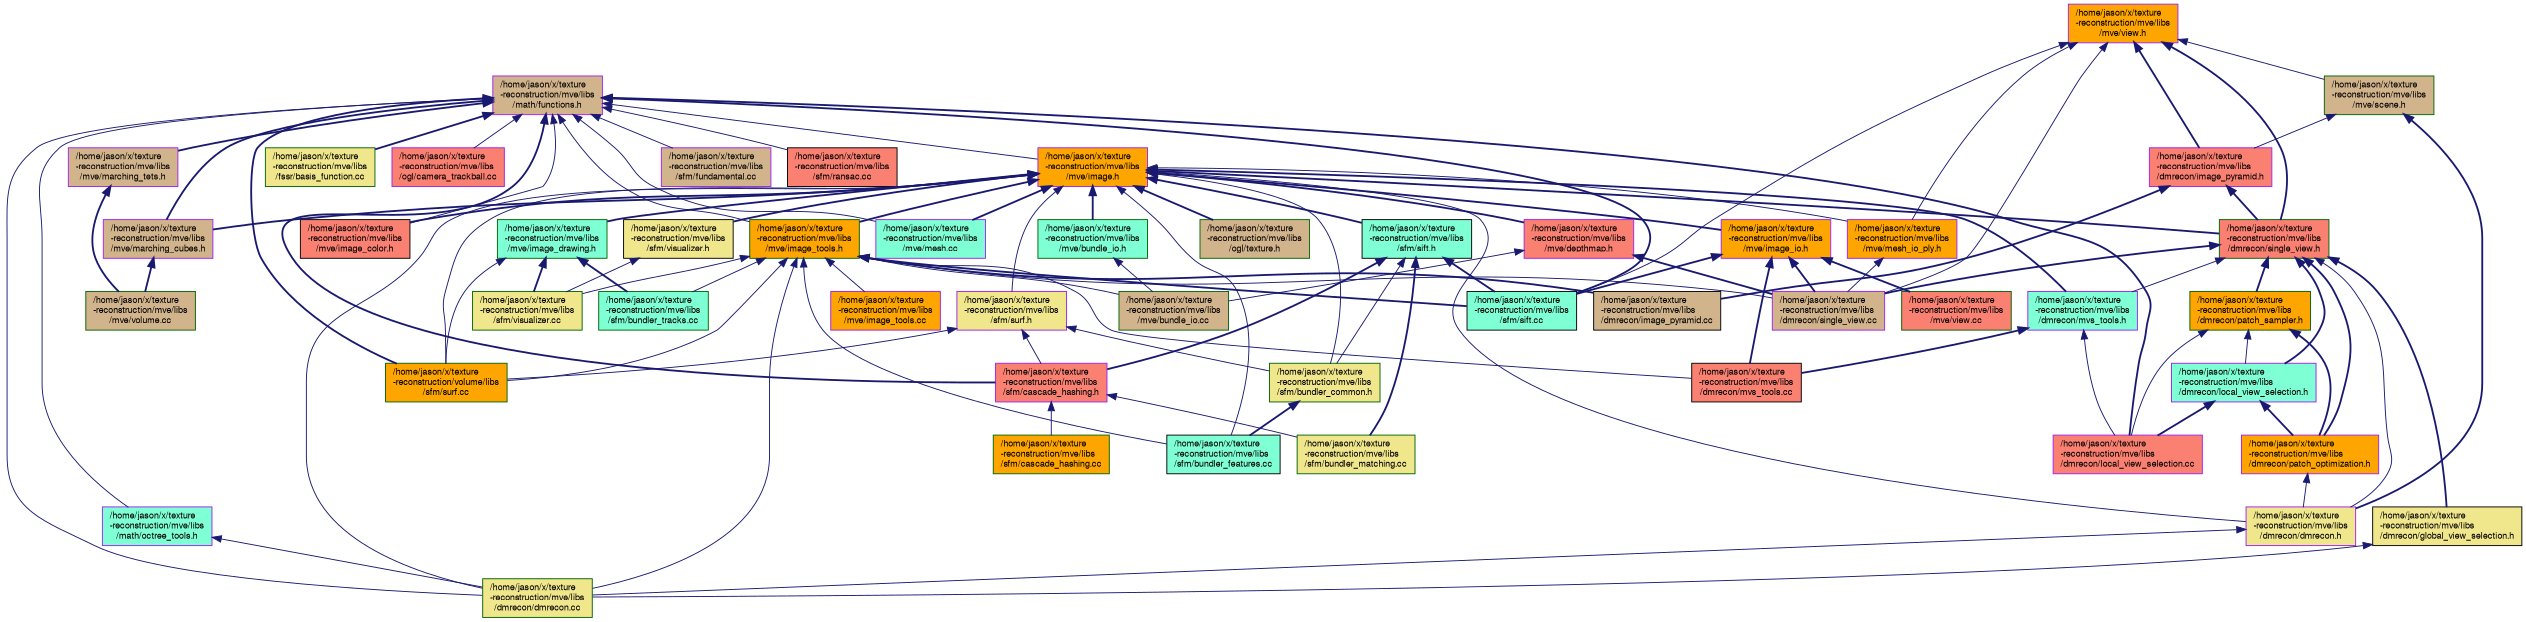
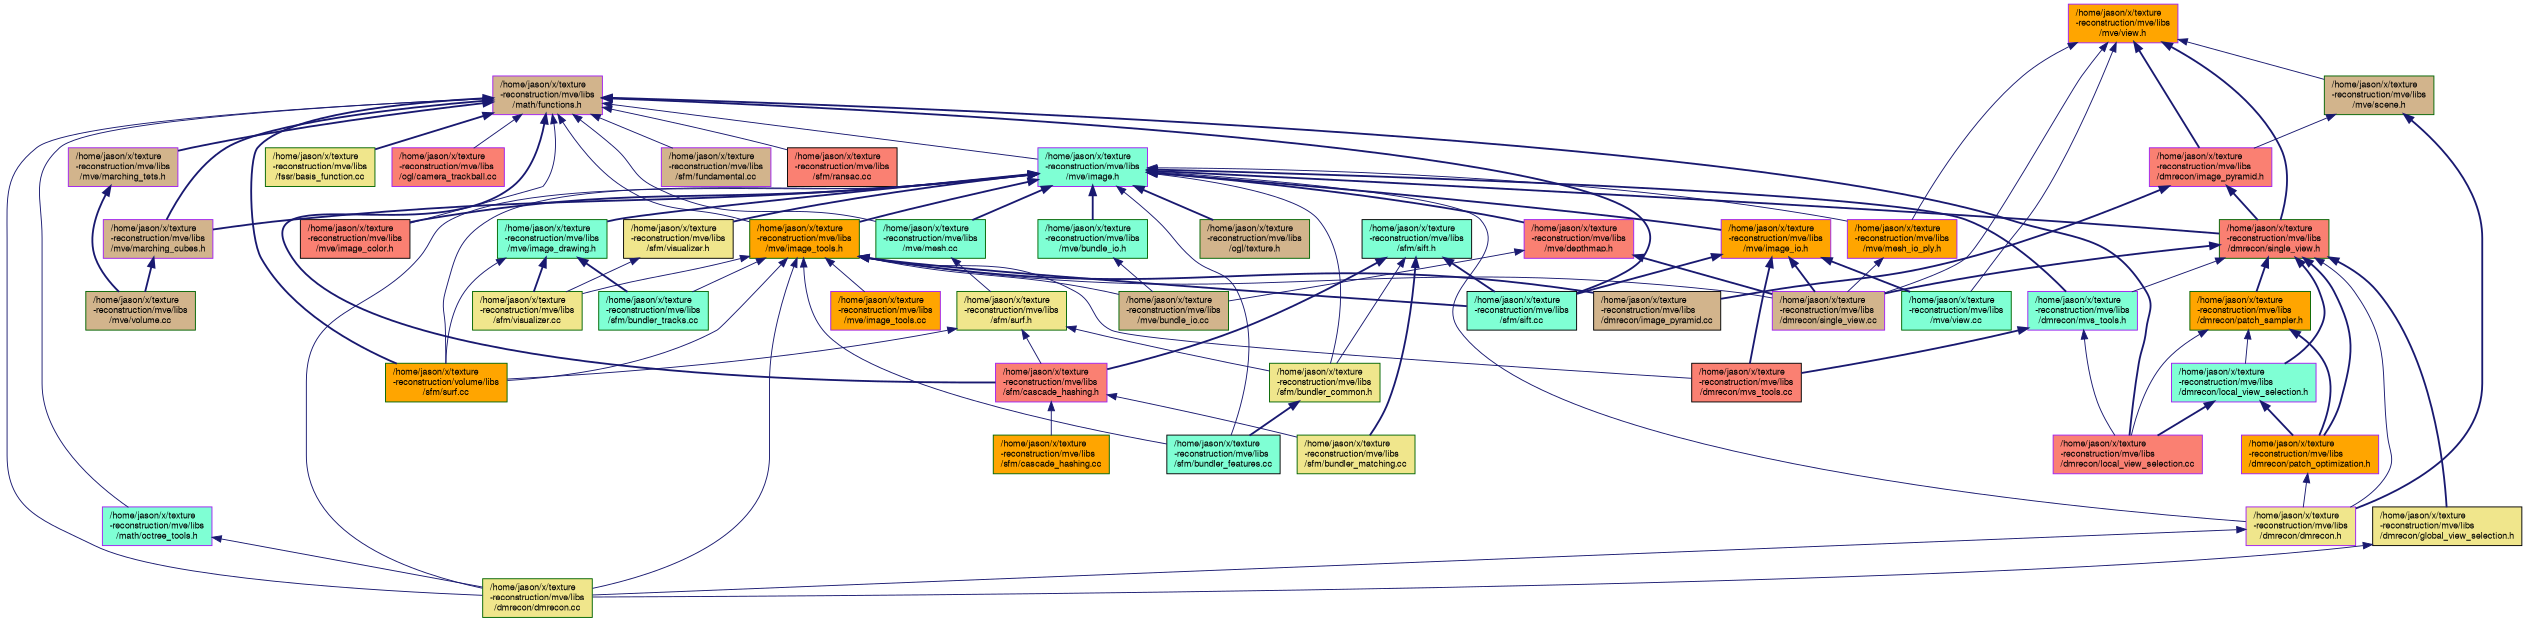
(1813, 160) -> (2053, 178)
(1093, 167) -> (1093, 167)
(1260, 200) -> none
(1022, 236) -> (977, 280)
(931, 239) -> (931, 239)
(1012, 311) -> (1012, 311)
(1956, 311) -> (1956, 311)
